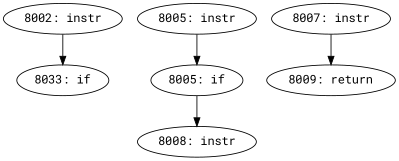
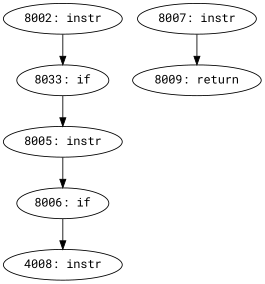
(197, 80) -> (63, 203)
none -> (63, 107)
(197, 142) -> (63, 265)
